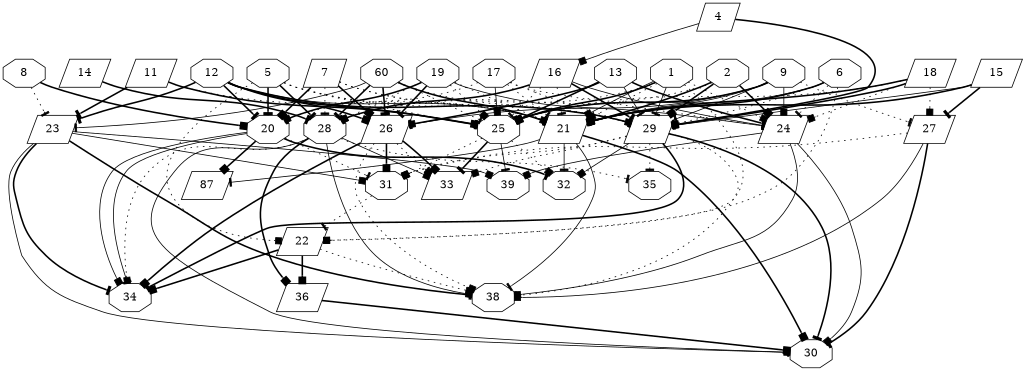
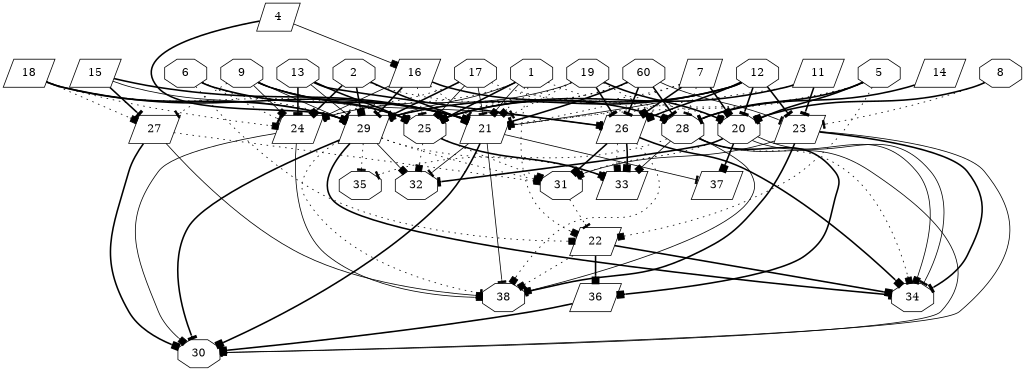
(522, 96) -> (480, 99)
(568, 104) -> (426, 98)
(378, 106) -> none
(207, 185) -> (717, 185)
(508, 185) -> none
(898, 253) -> (111, 254)
